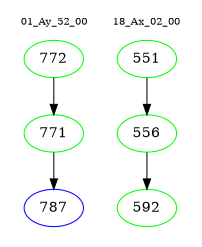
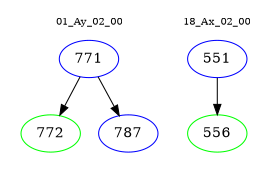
(54, 22) -> (90, 22)
(147, 59) -> (217, 59)
(54, 91) -> (72, 91)
(54, 133) -> (89, 59)
(147, 208) -> none
